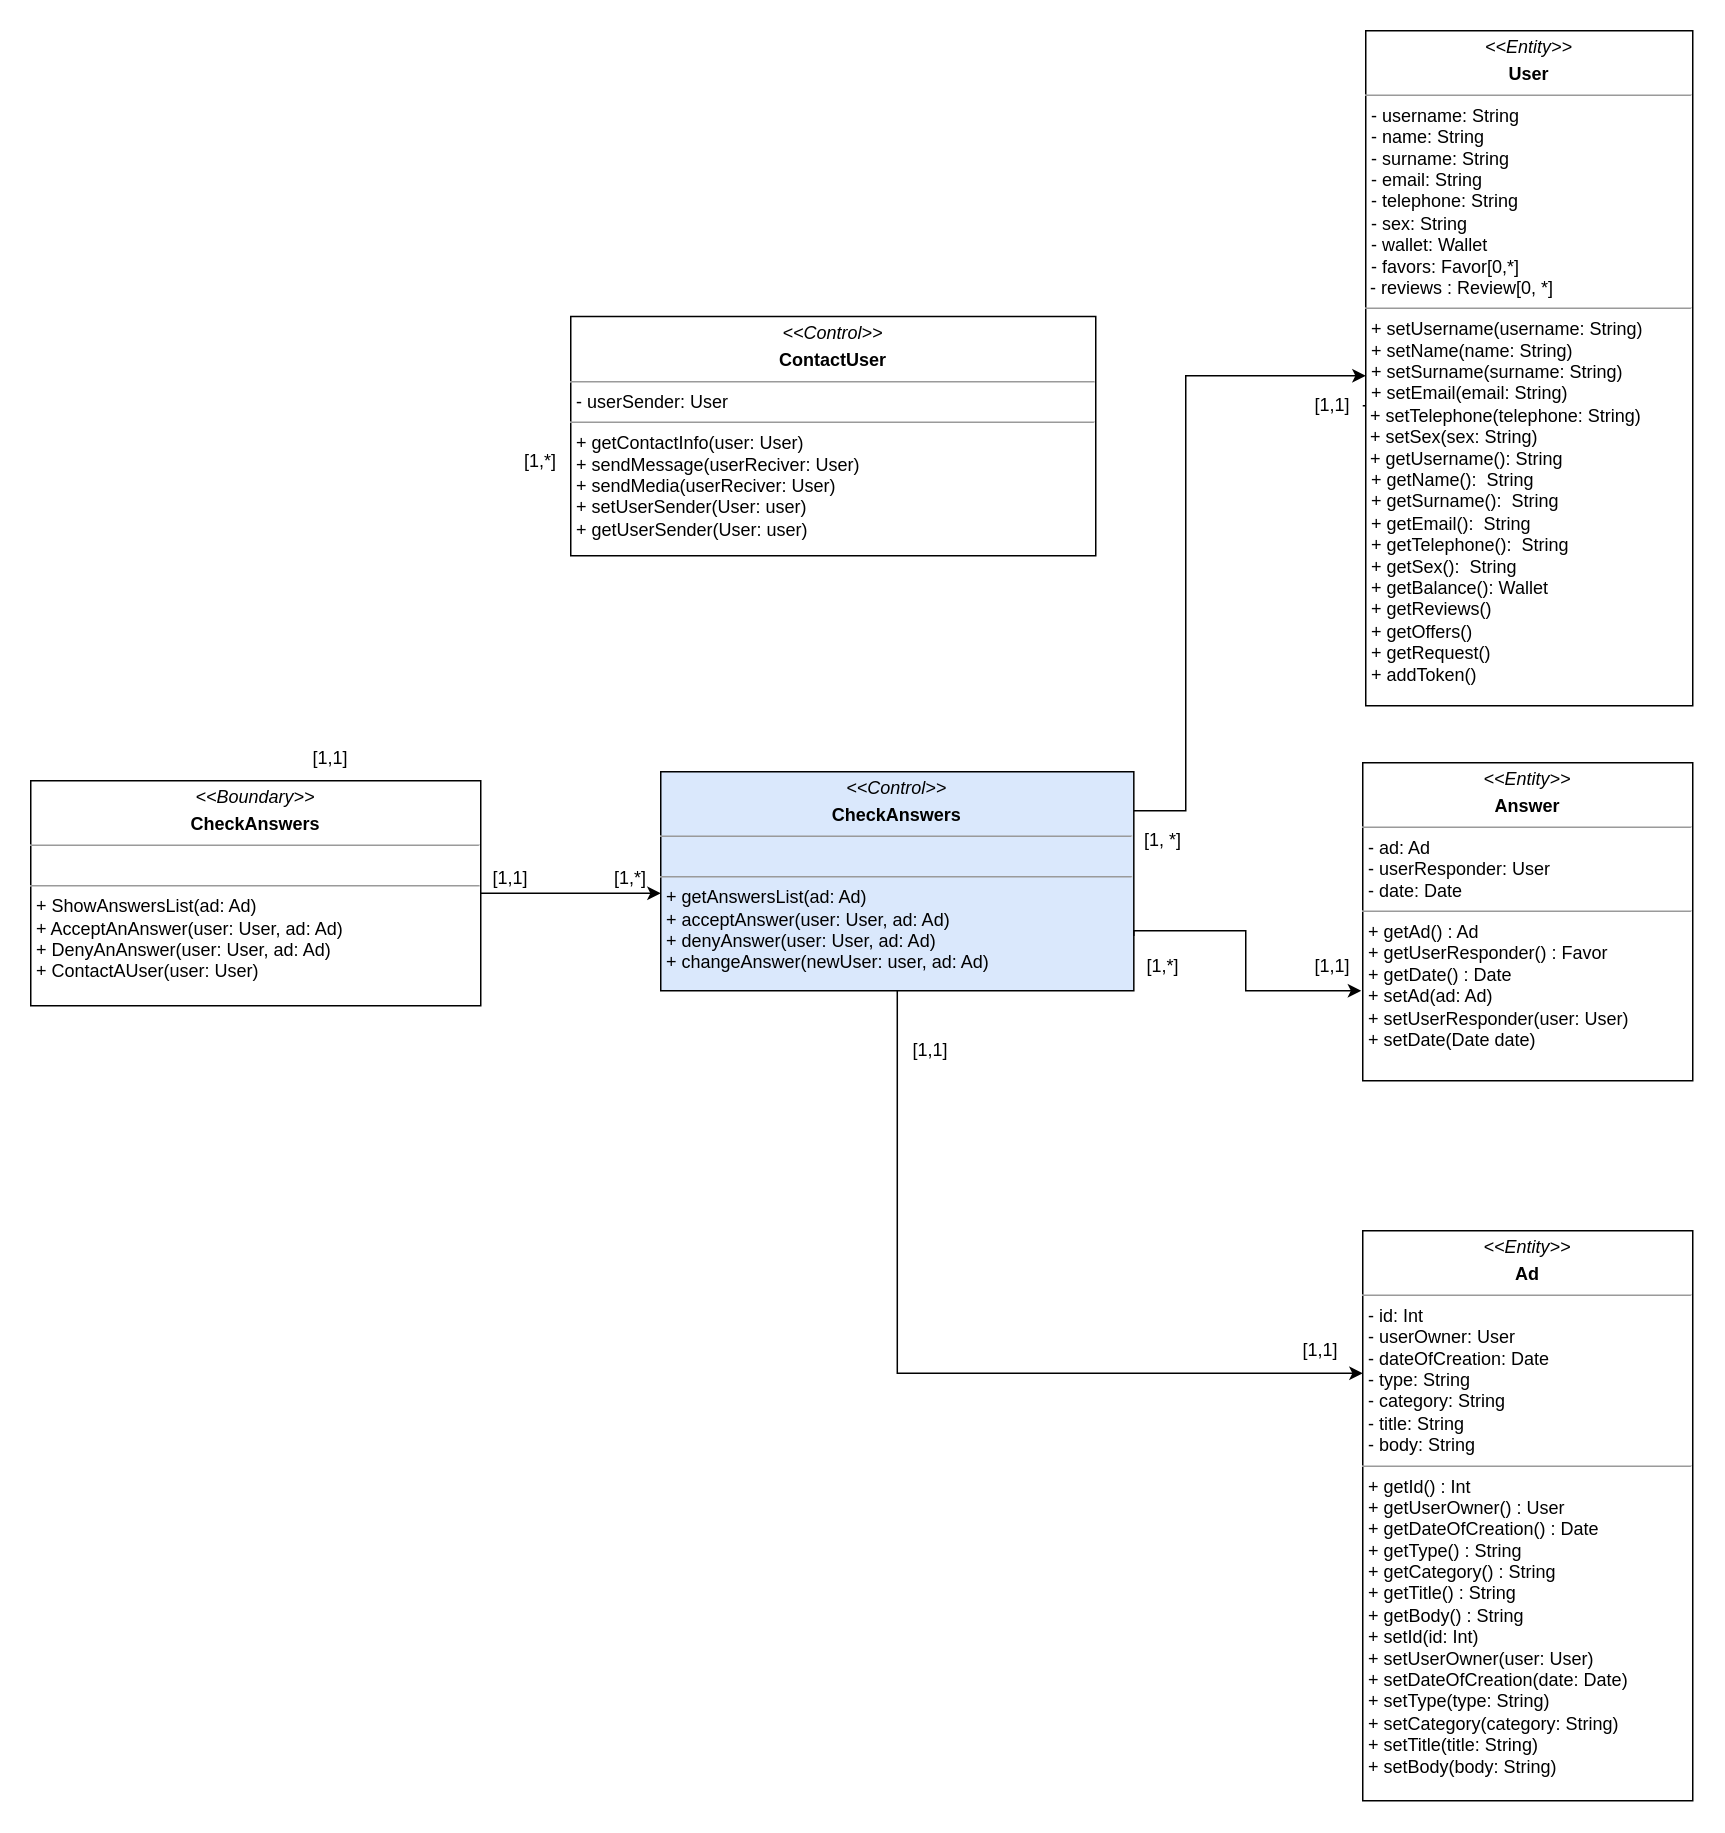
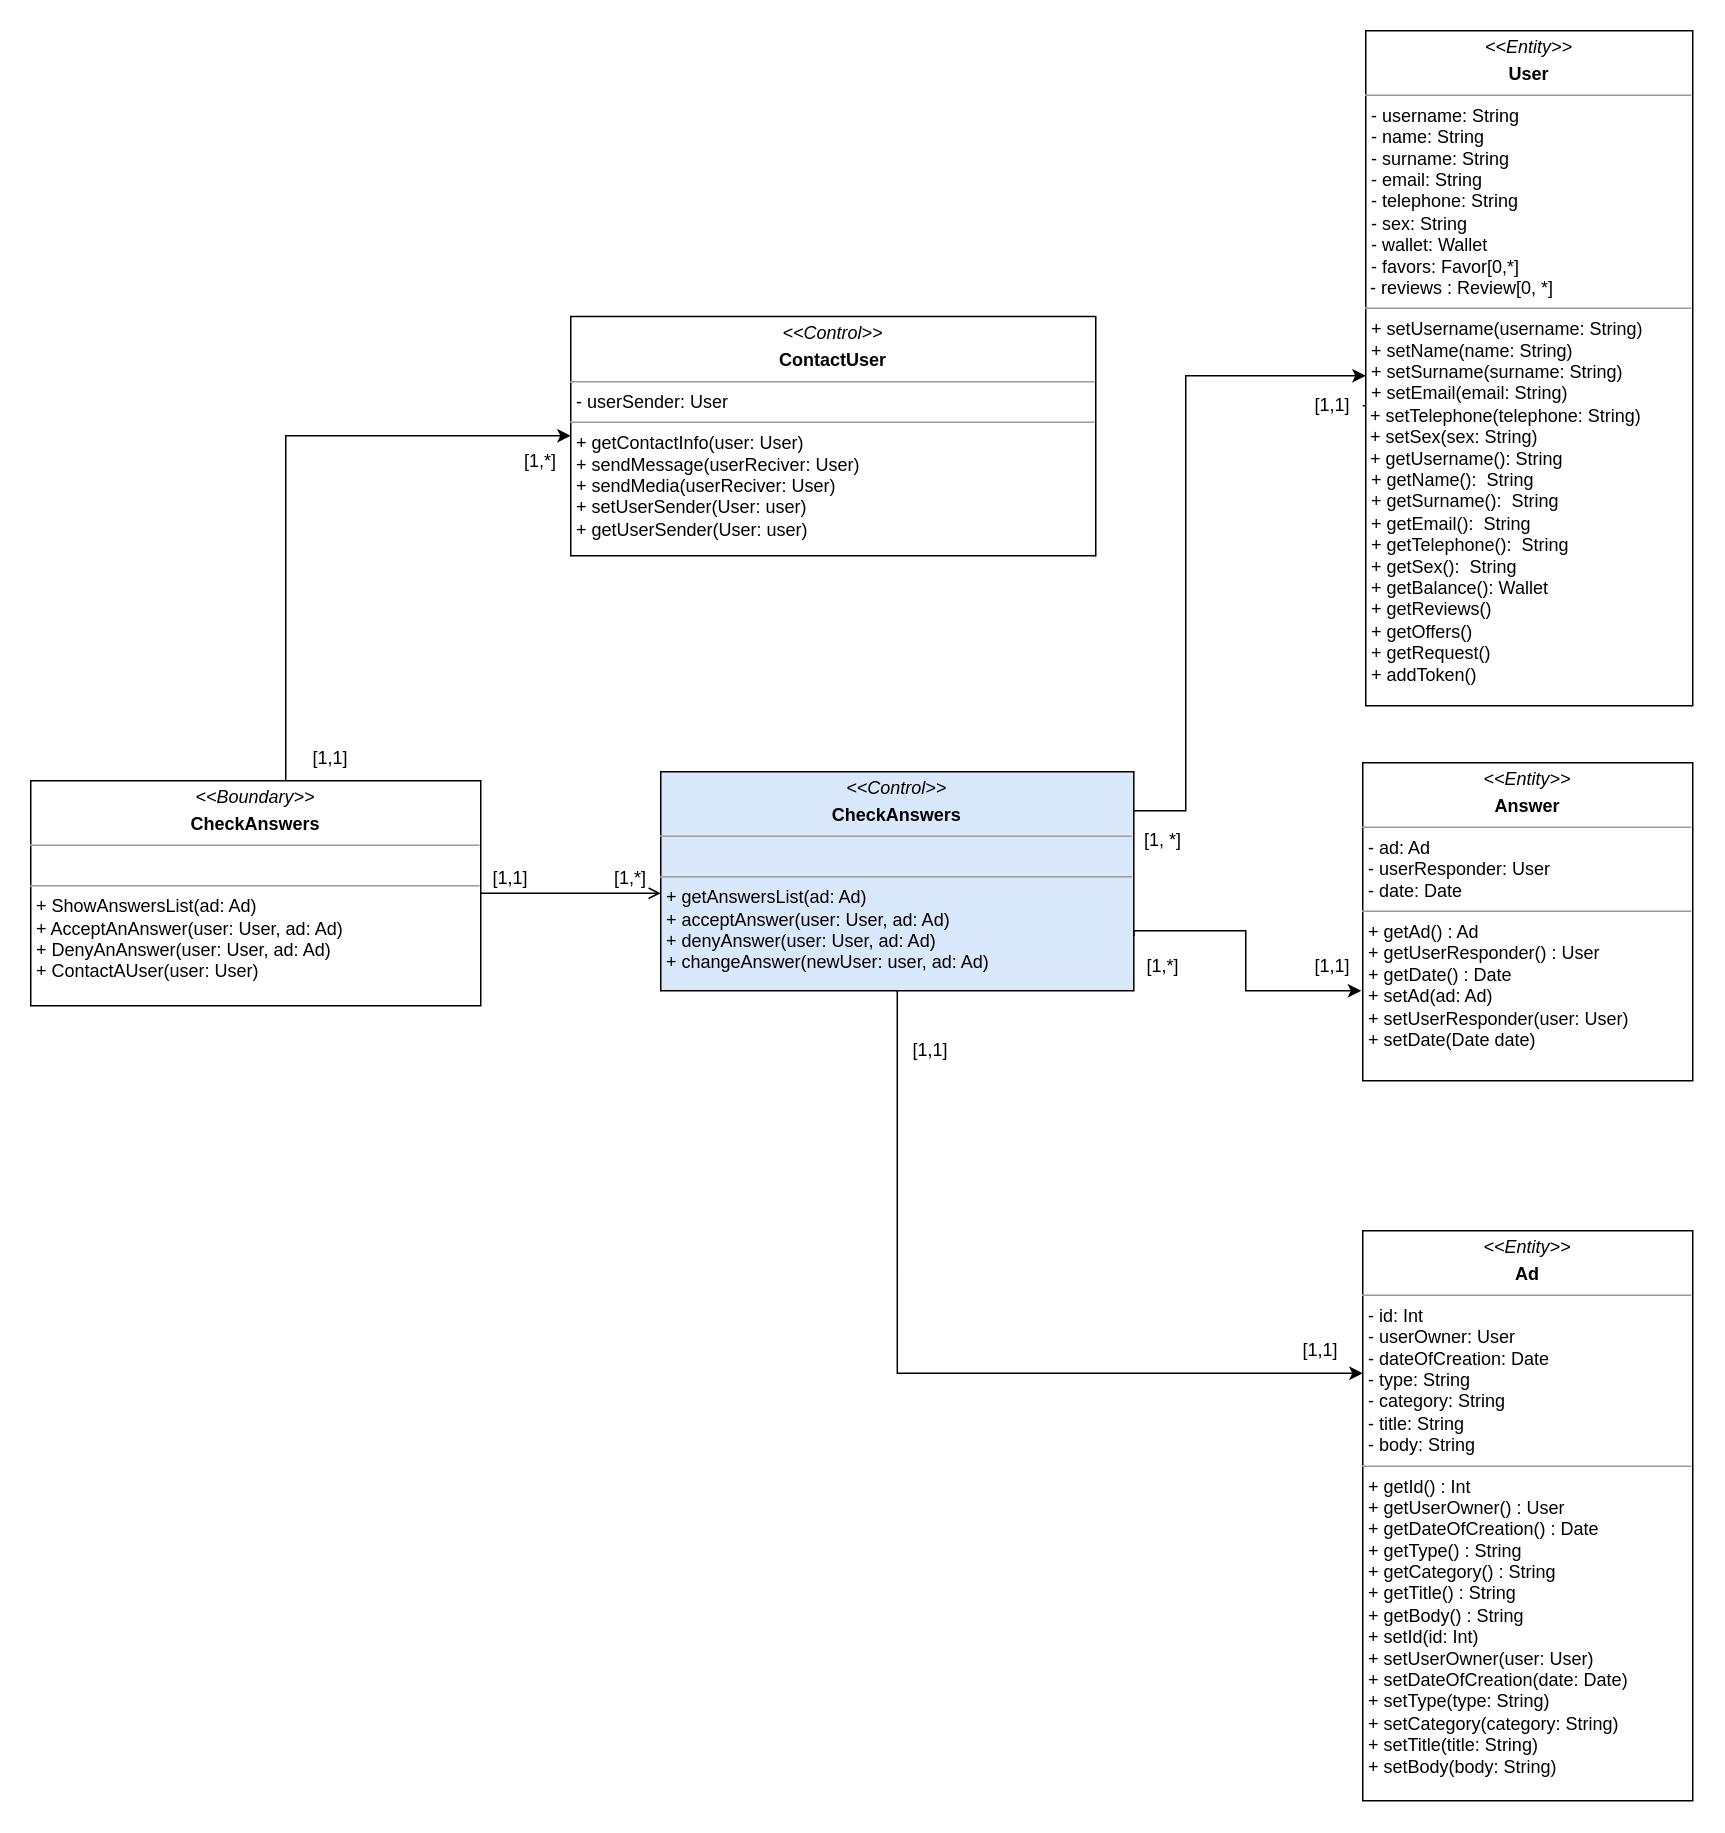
none -> (286, 473)
(1507, 882) -> (1507, 882)
(649, 893) -> (651, 893)
